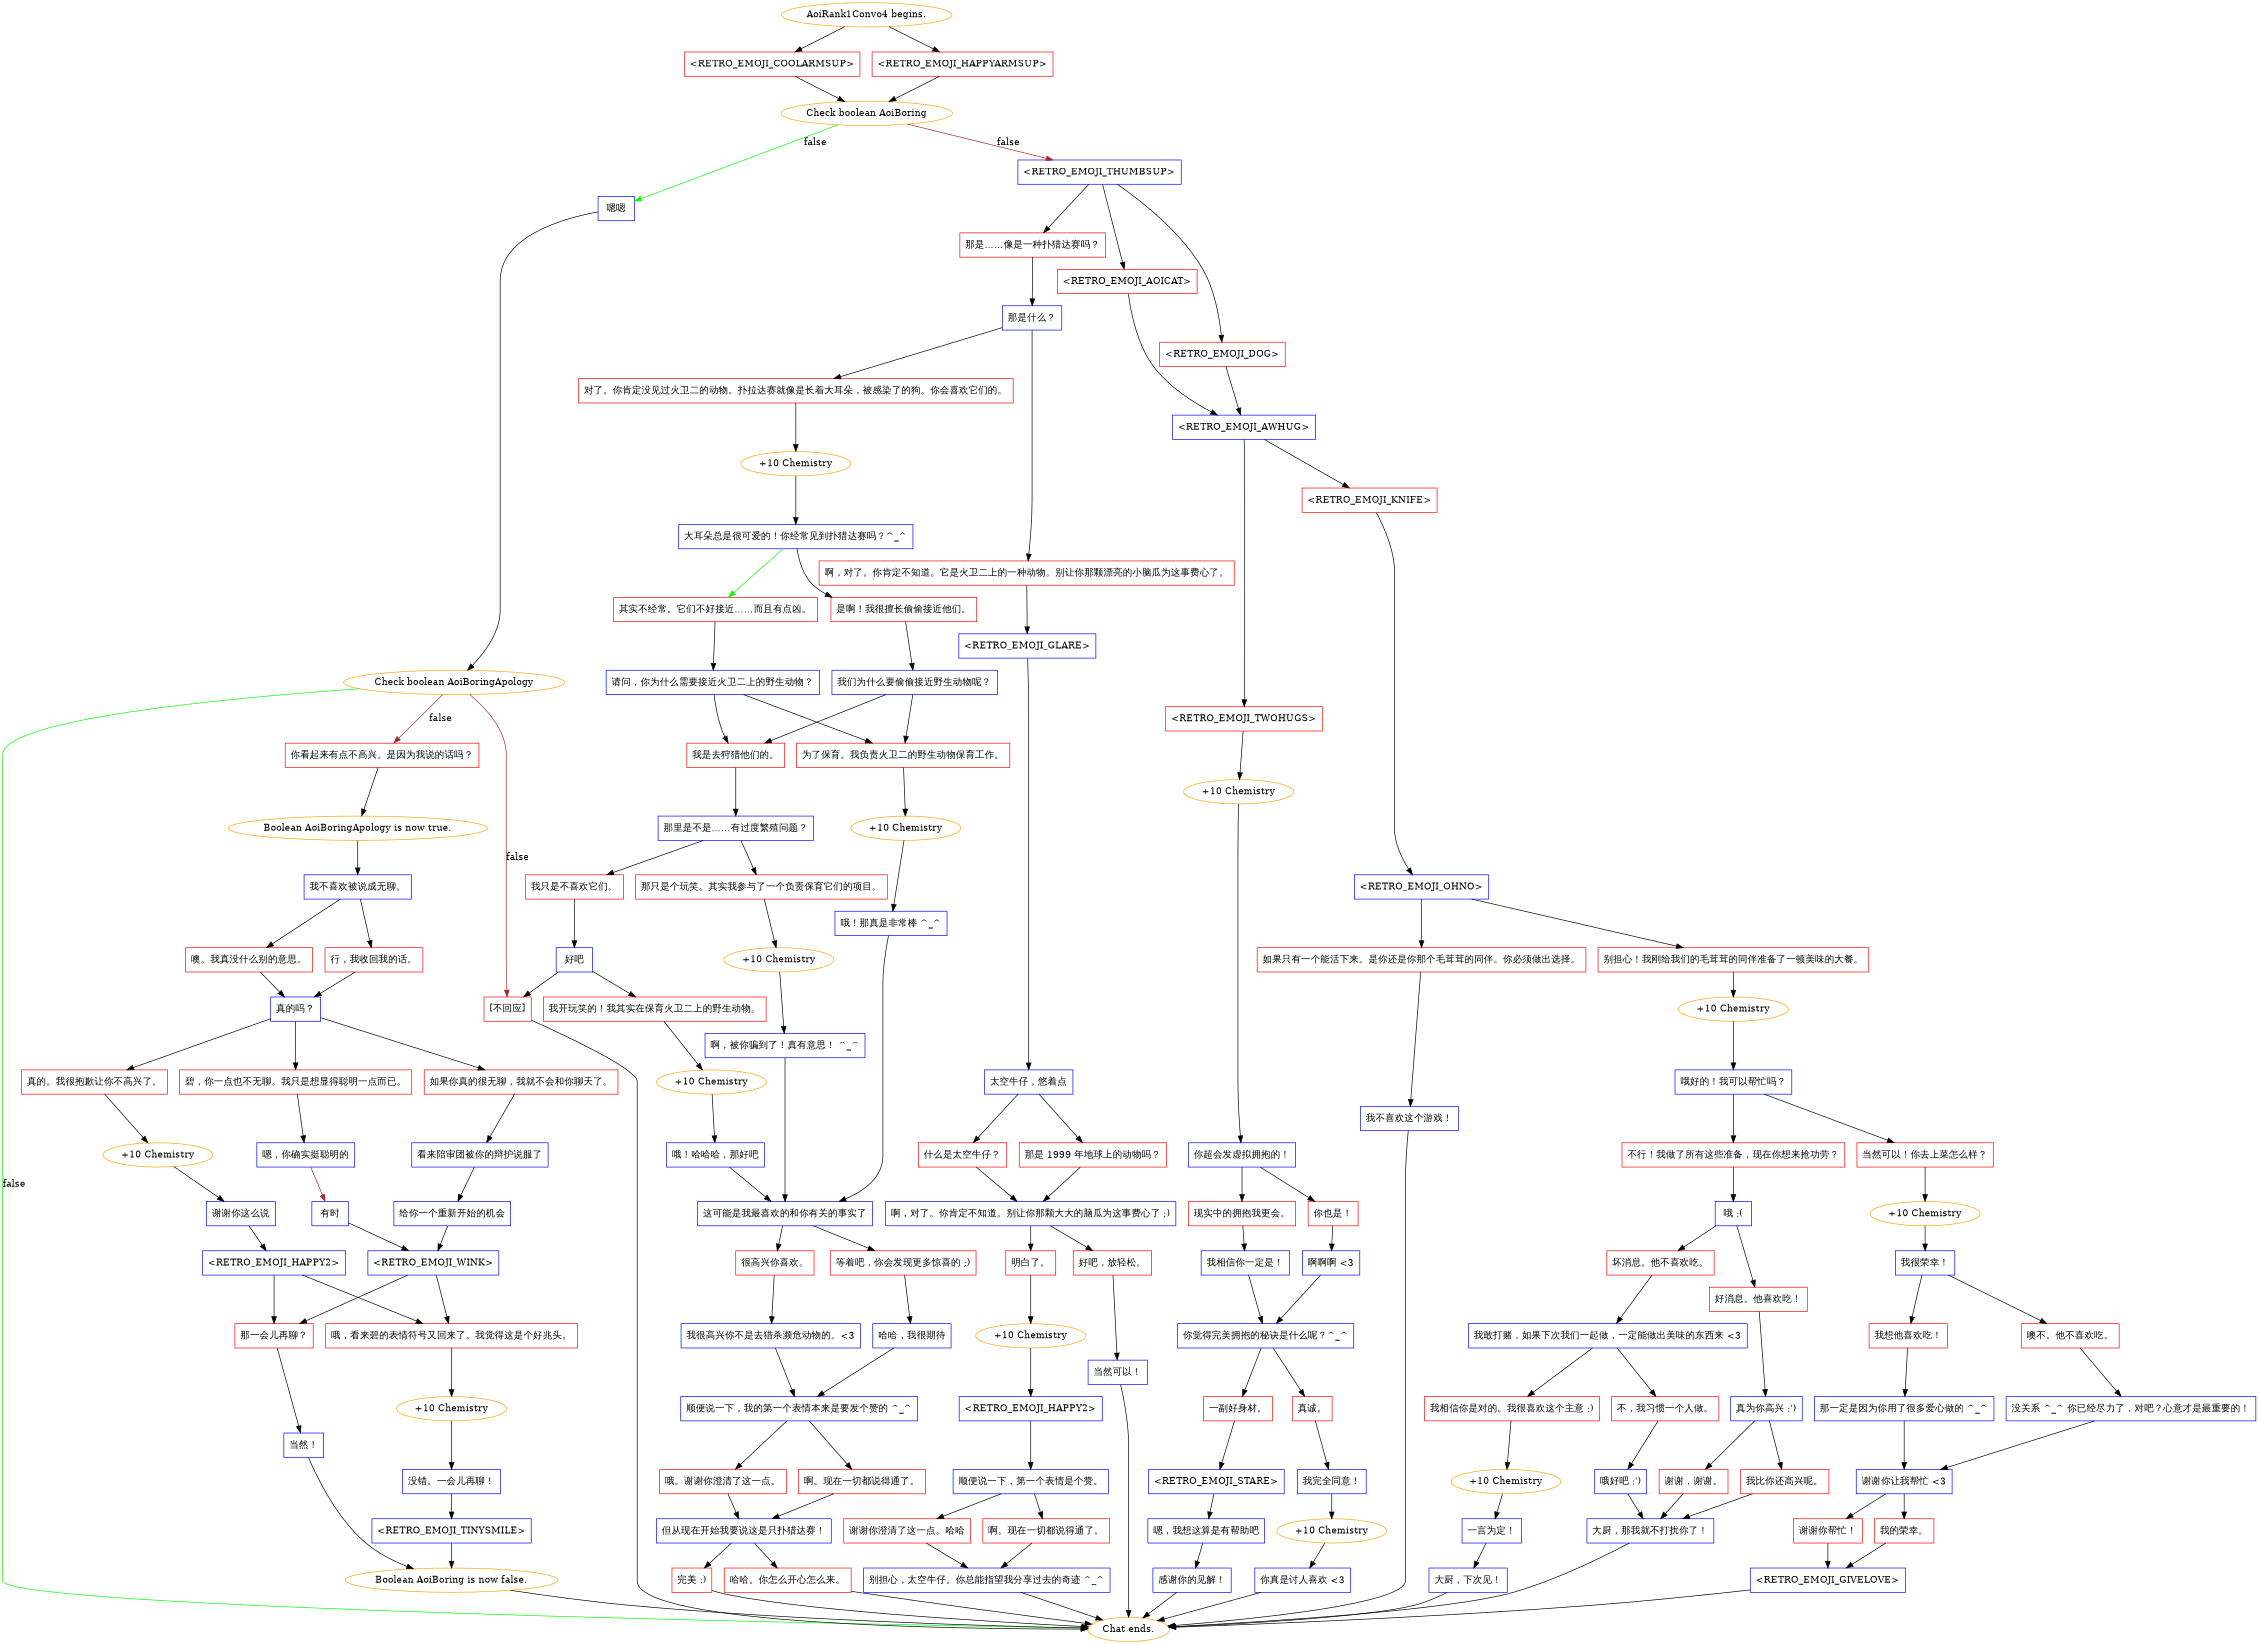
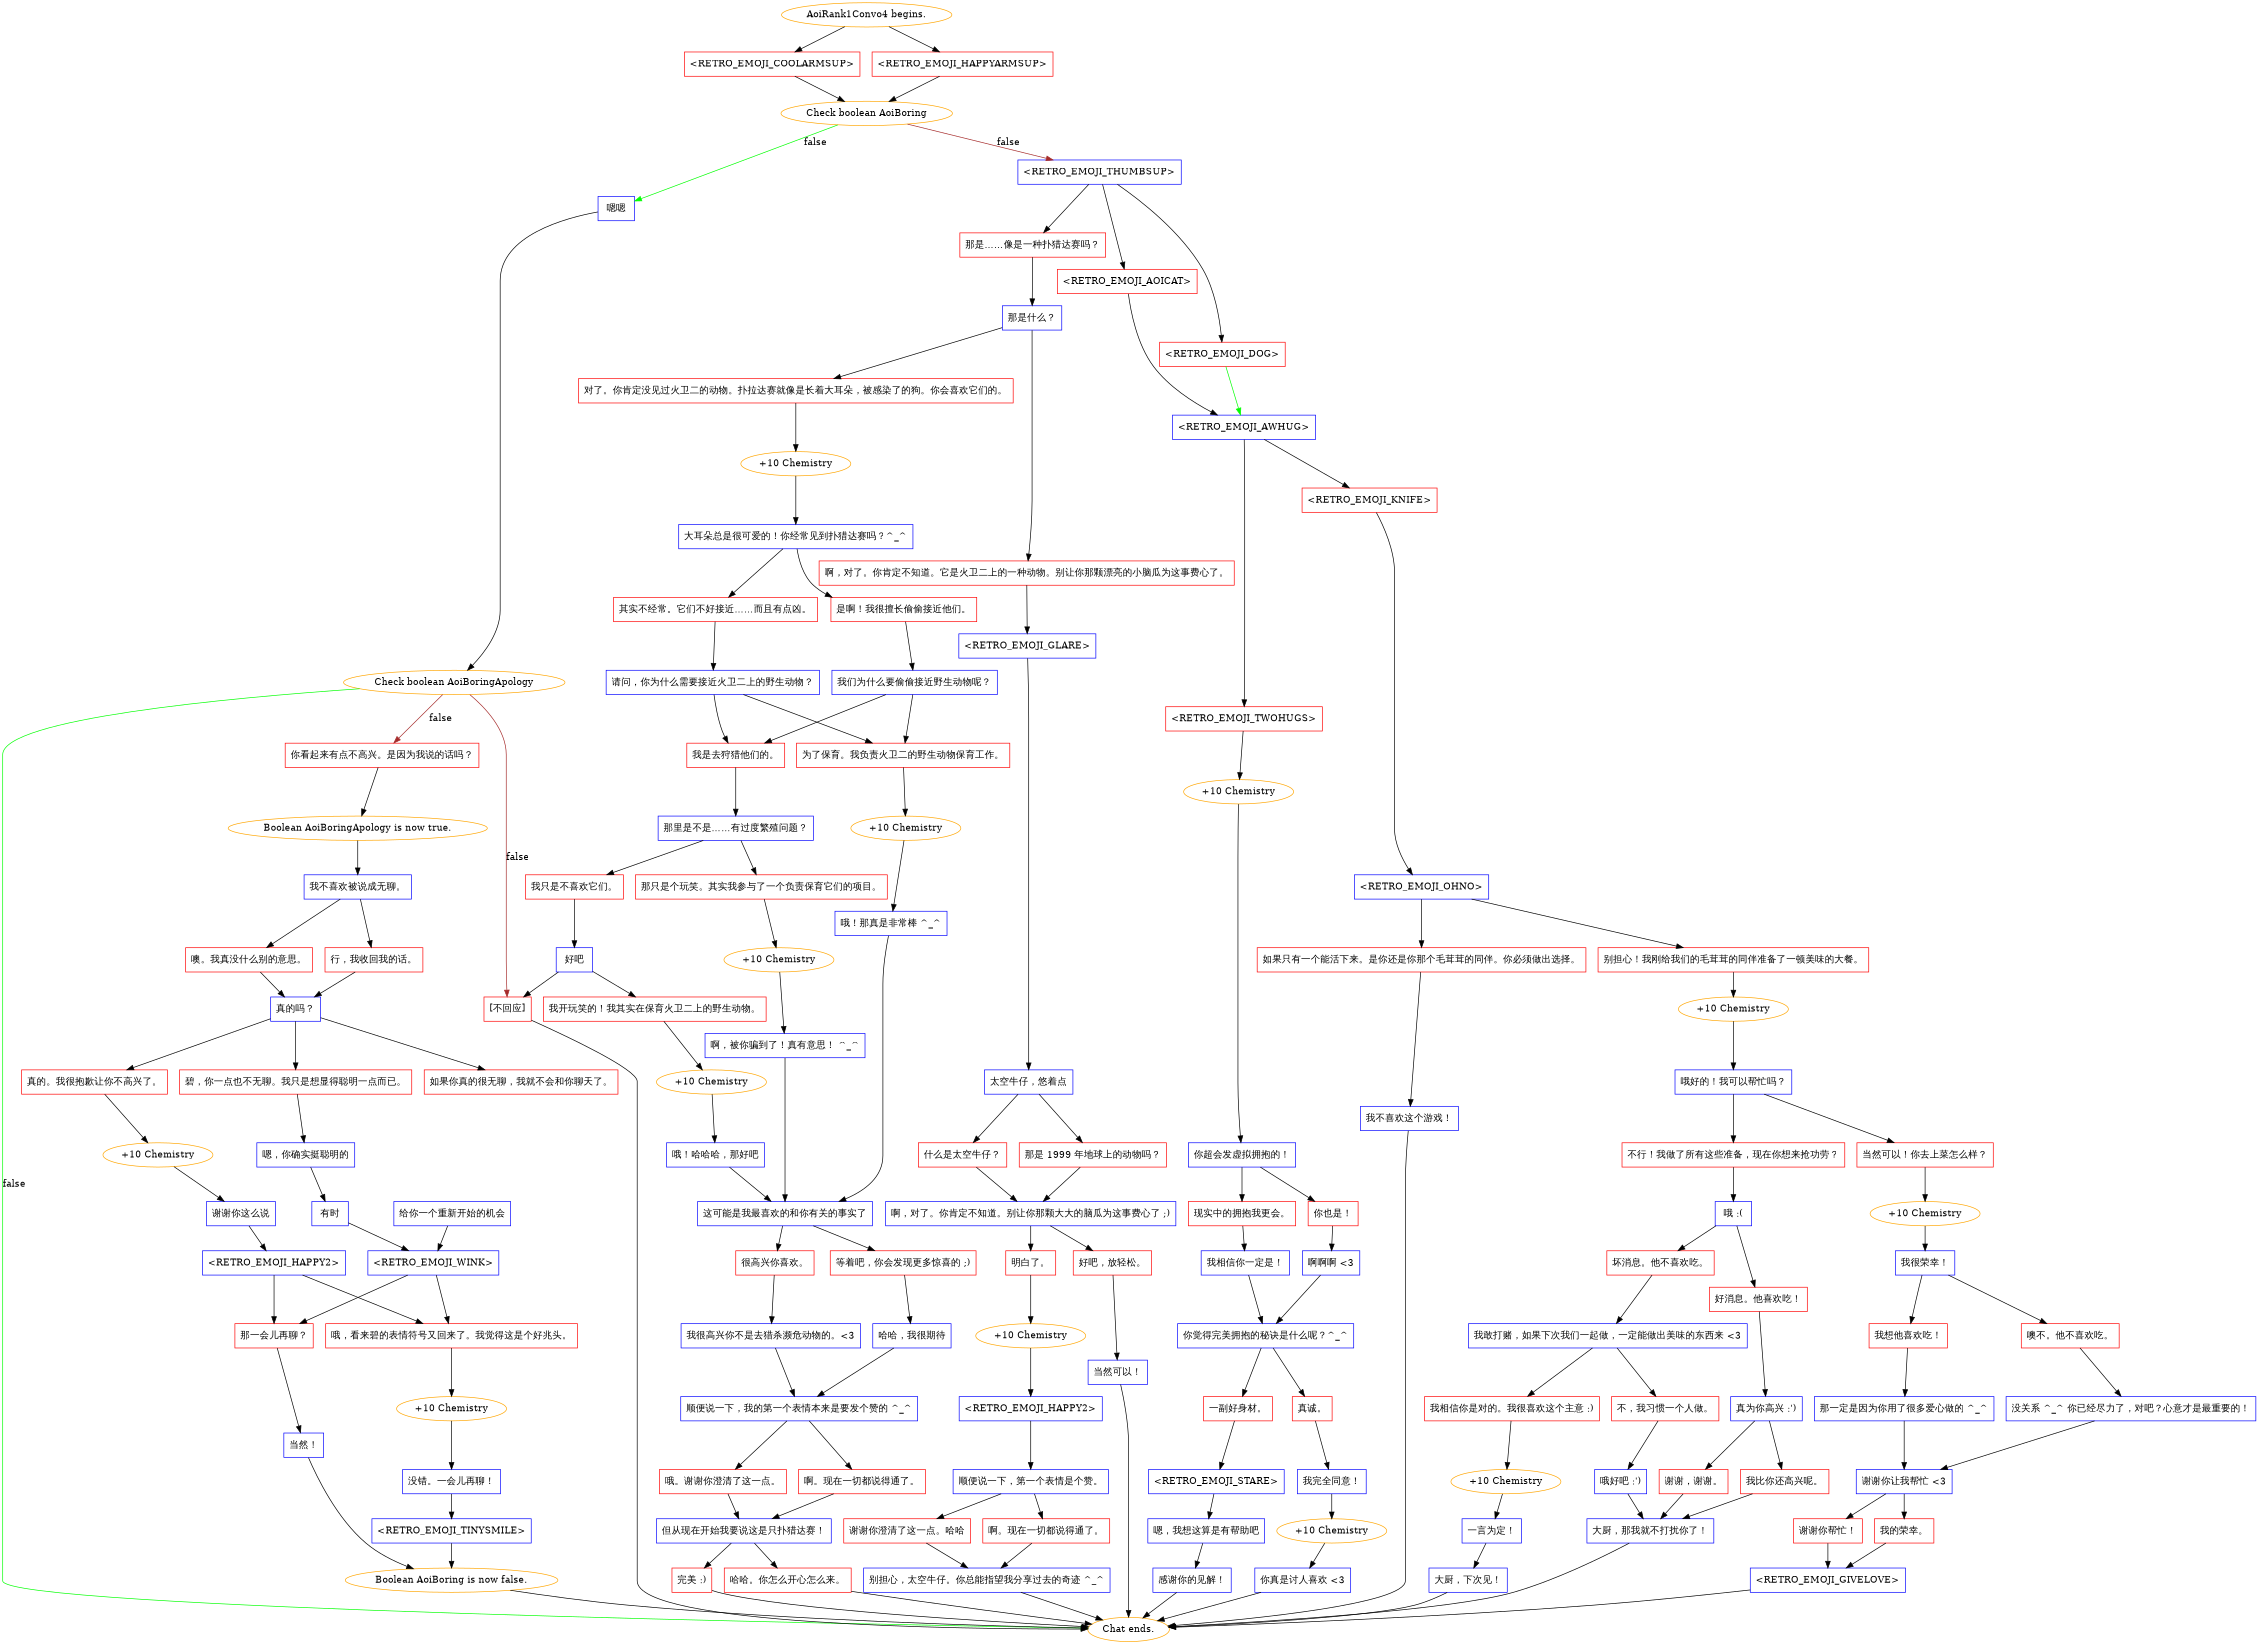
(1232, 387) -> (1232, 387)
(758, 571) -> (758, 571)
(480, 1155) -> none
(317, 1181) -> (317, 1181)
